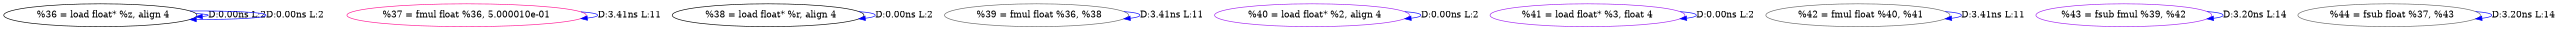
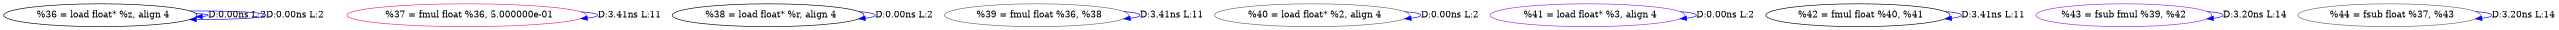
(467, 15) -> (467, 15)
(1312, 15) -> (1312, 15)
(1588, 15) -> (1588, 15)
(1858, 15) -> (1858, 15)
